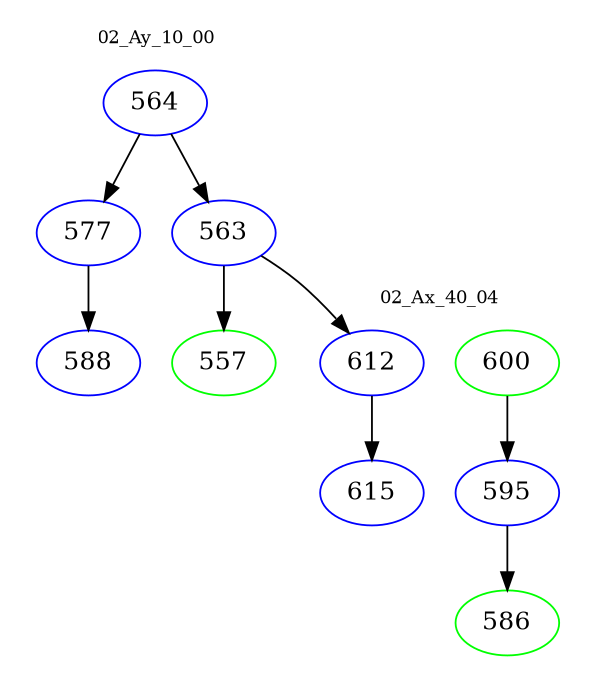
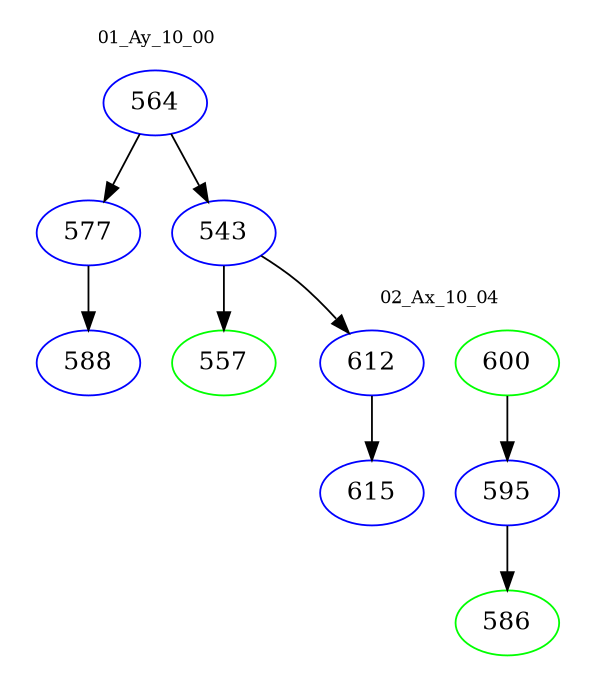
(156, 39) -> (156, 39)
(224, 233) -> (224, 233)
(440, 299) -> (440, 299)
